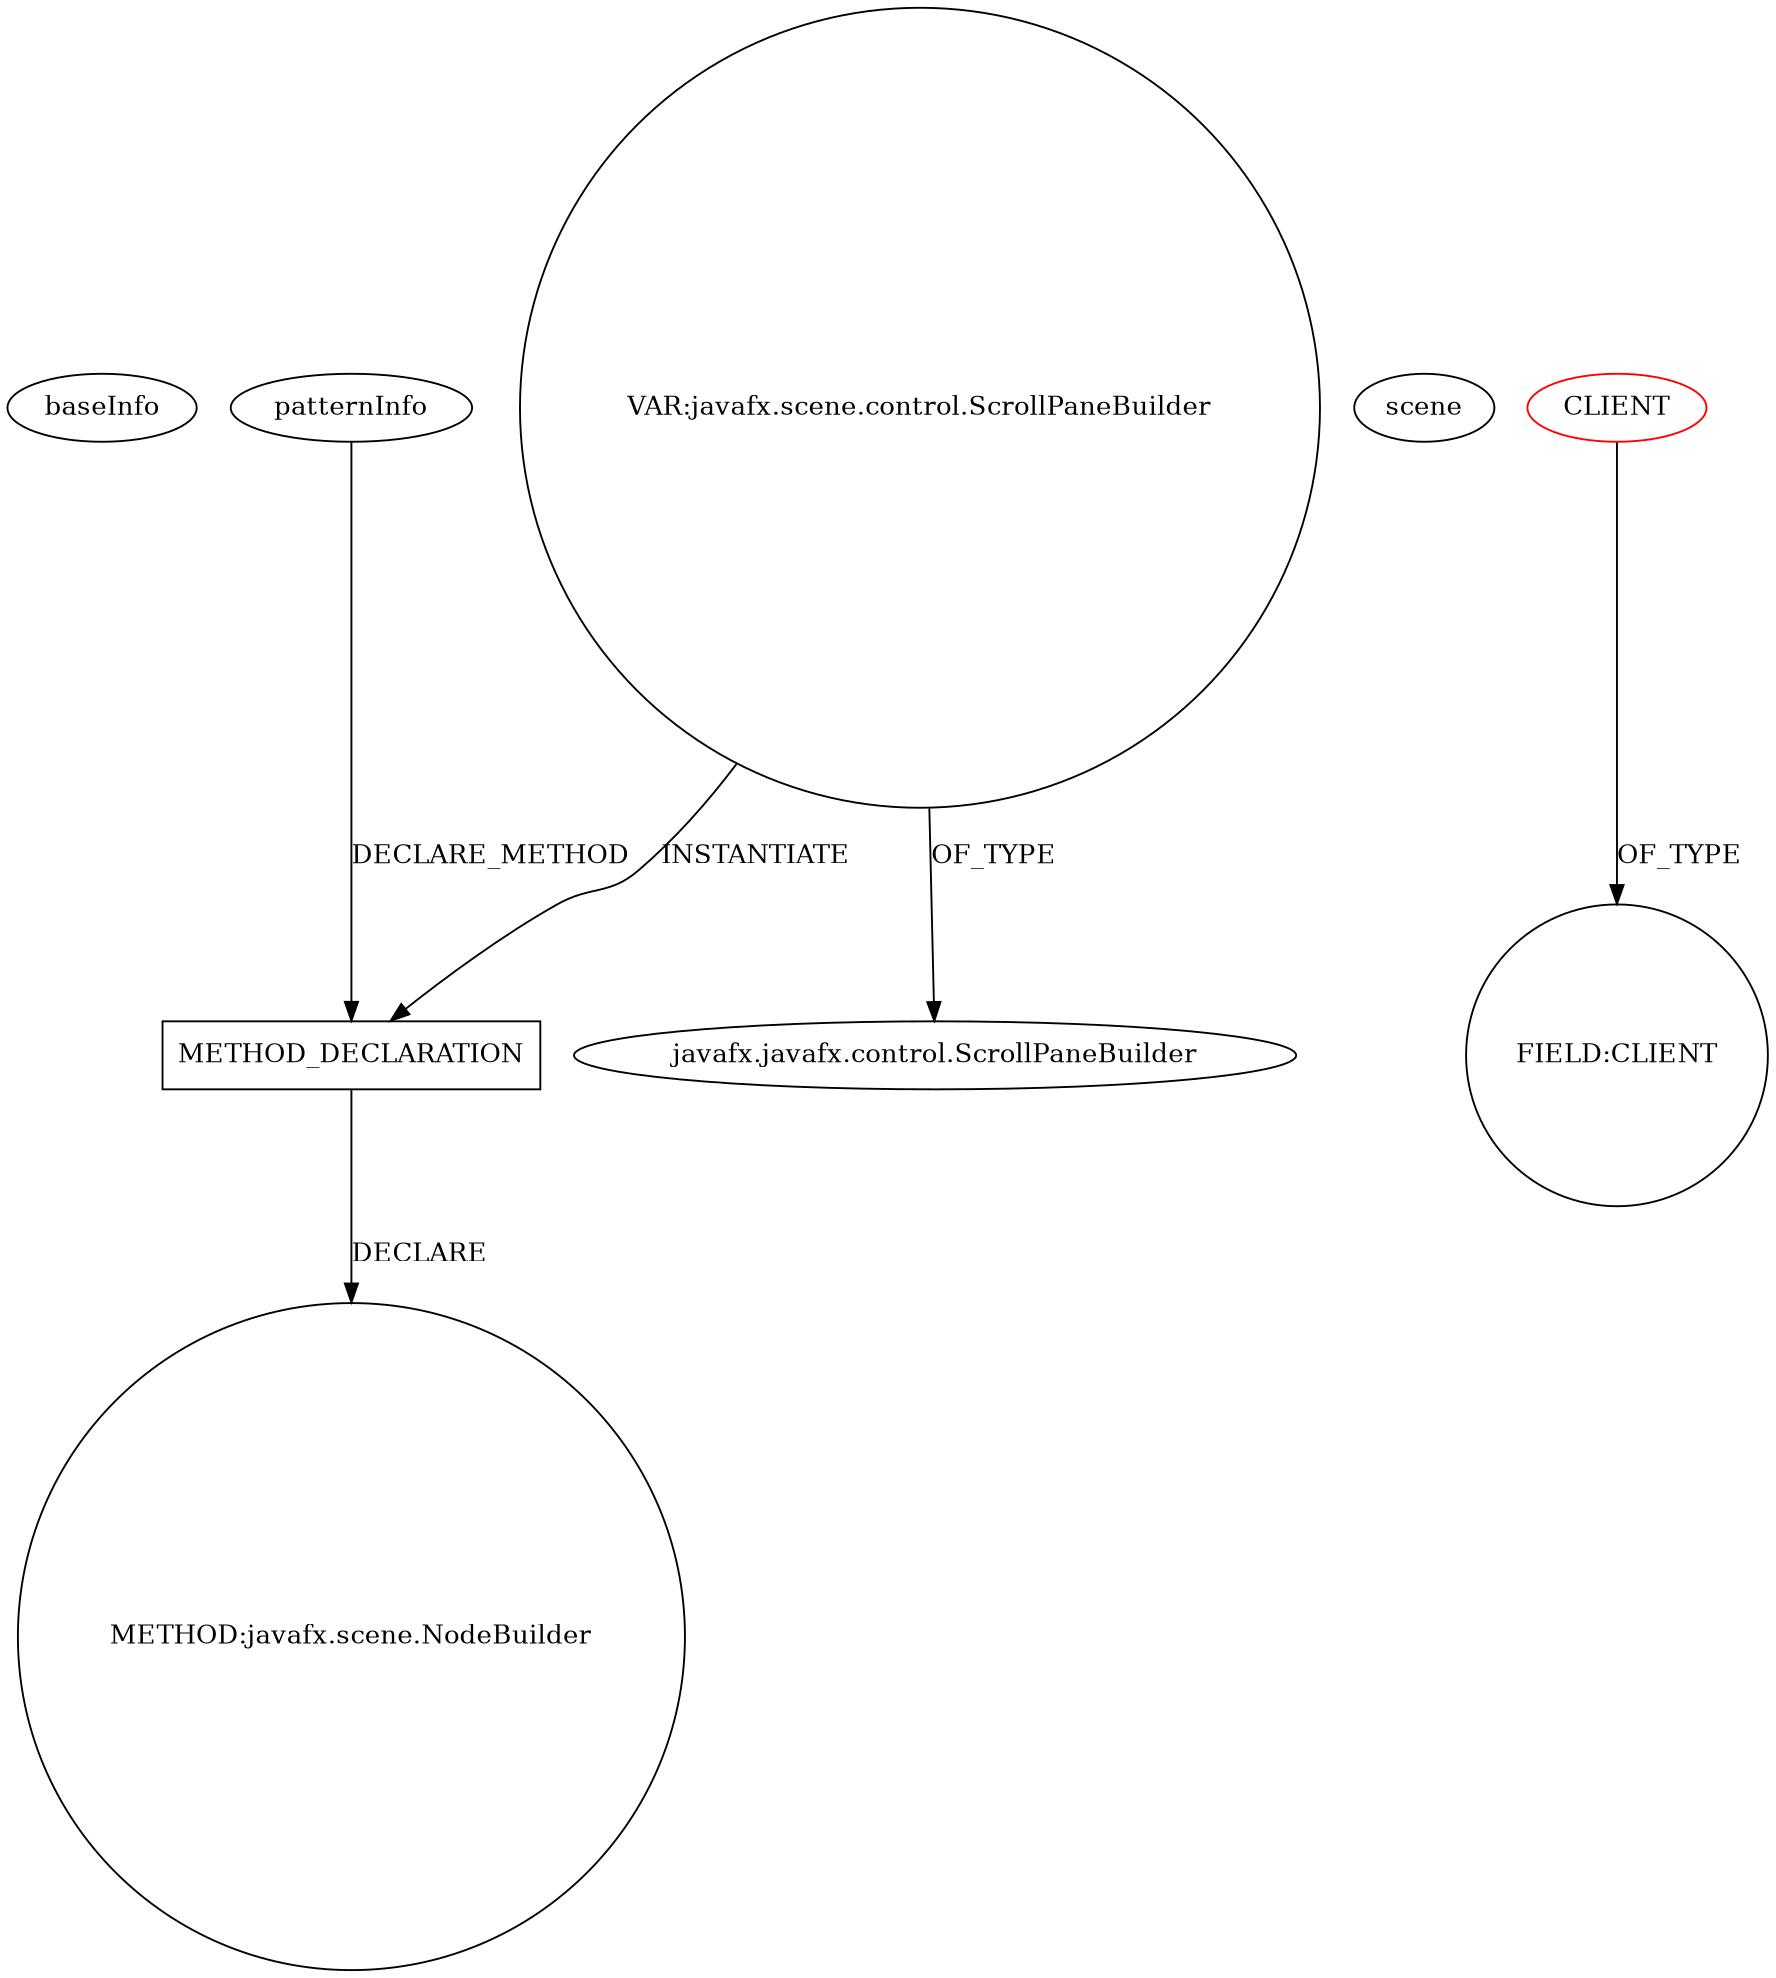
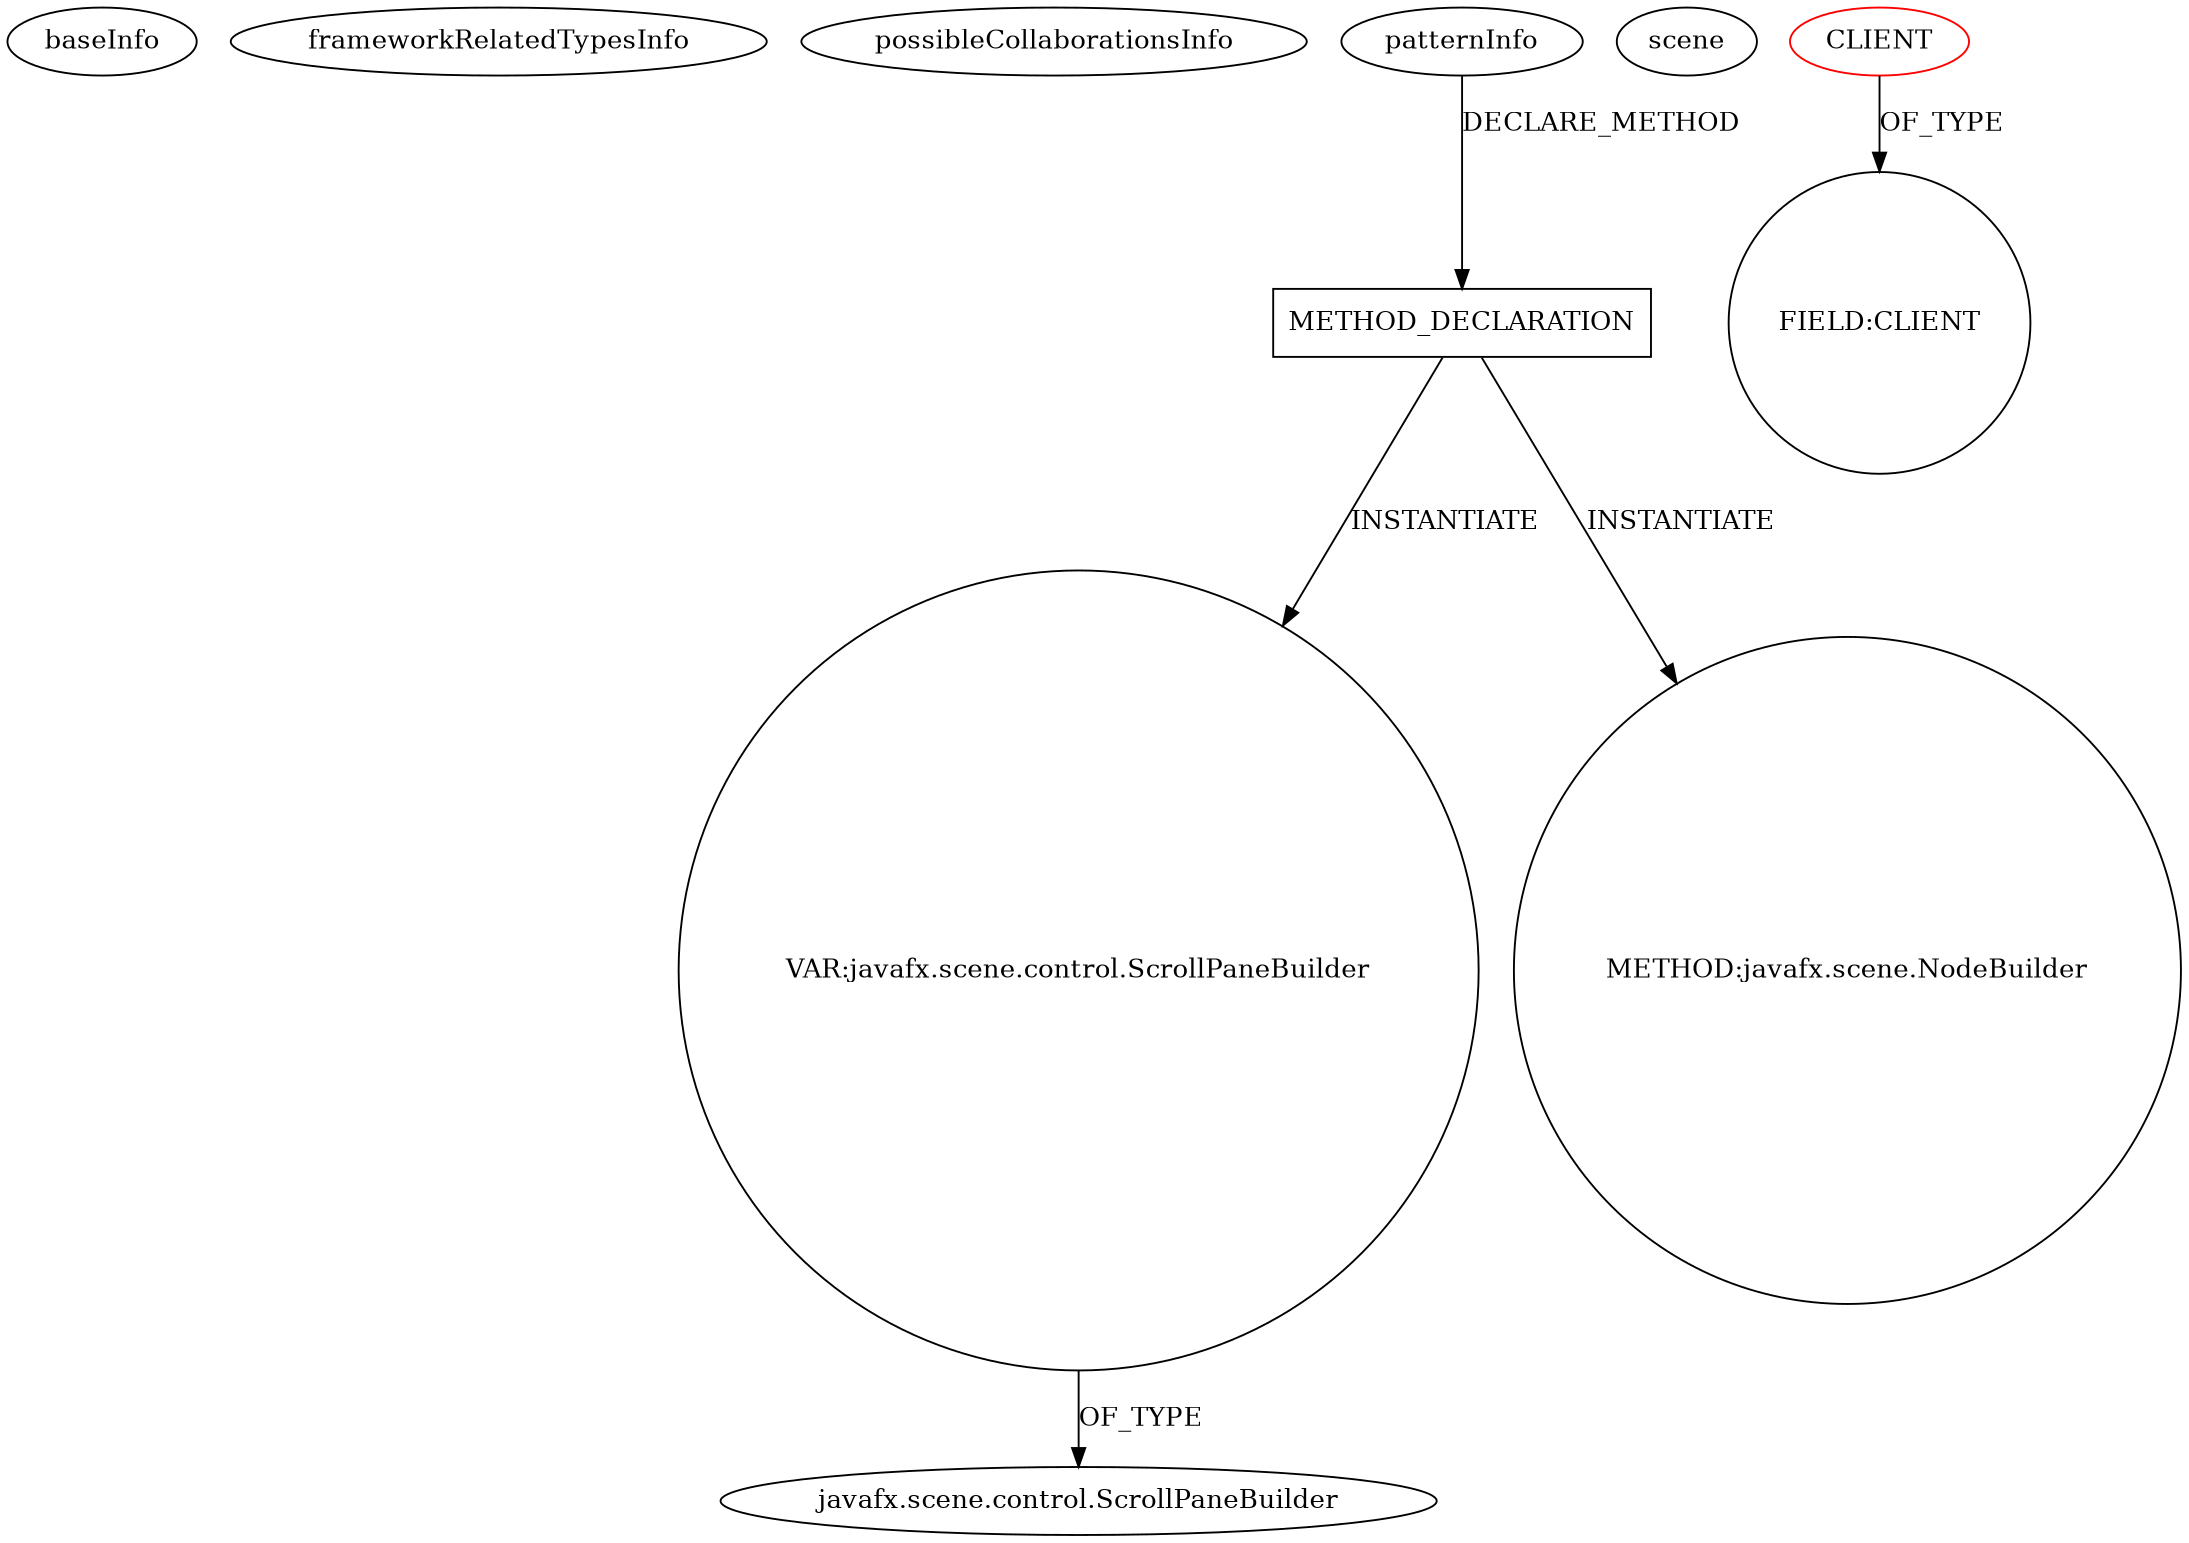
none -> (499, 42)
none -> (1054, 42)
(580, 895) -> (1368, 483)
(935, 1055) -> (1079, 1501)
(420, 1254) -> (1681, 522)
